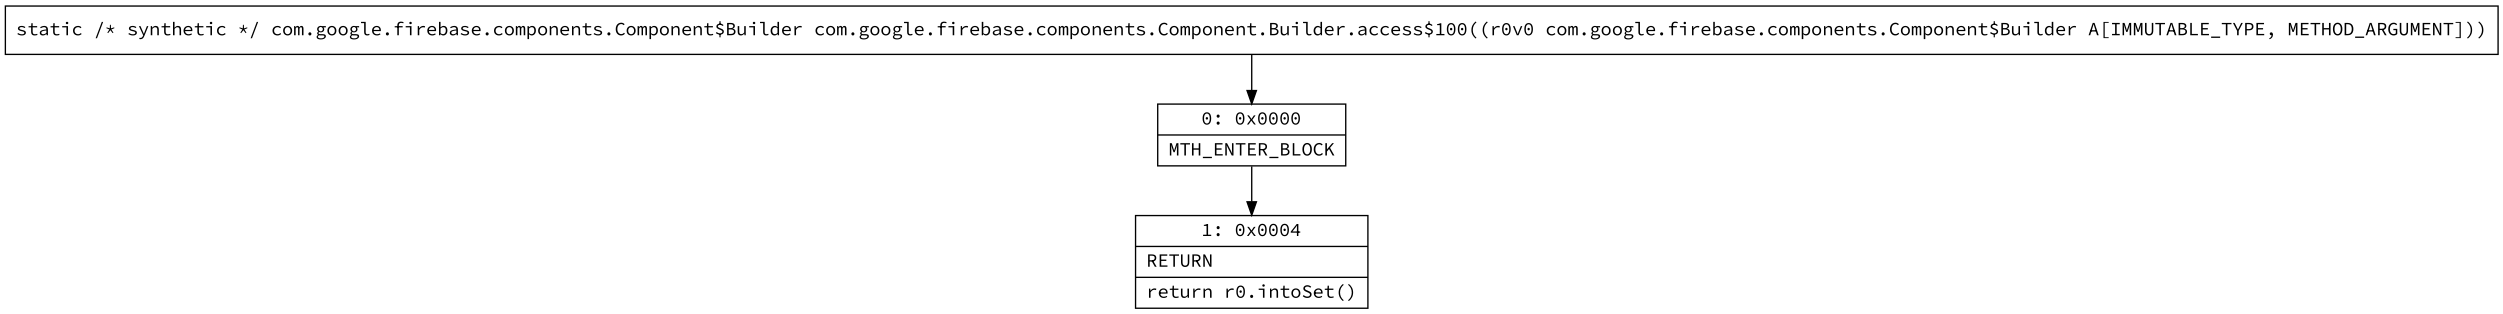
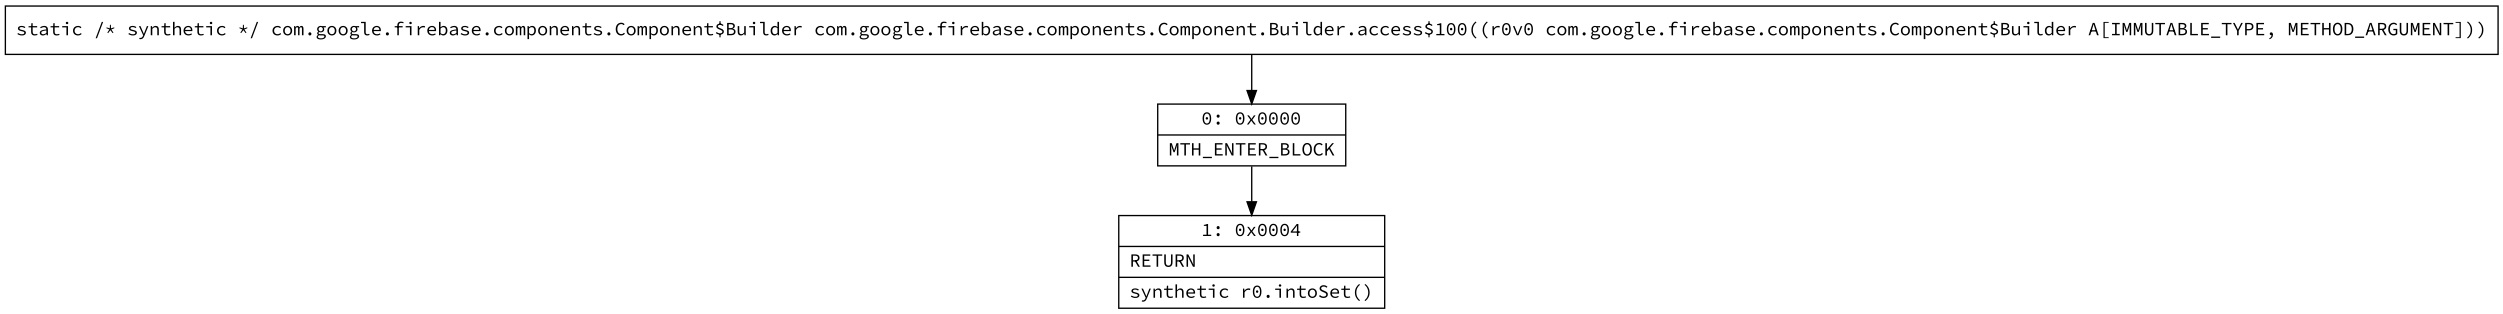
(1252, 292) -> (1252, 292)
